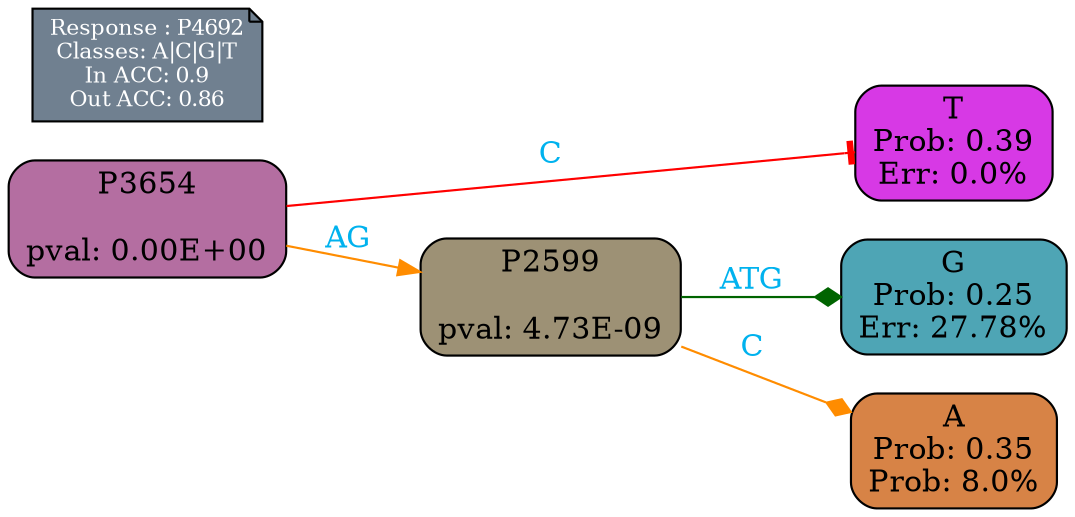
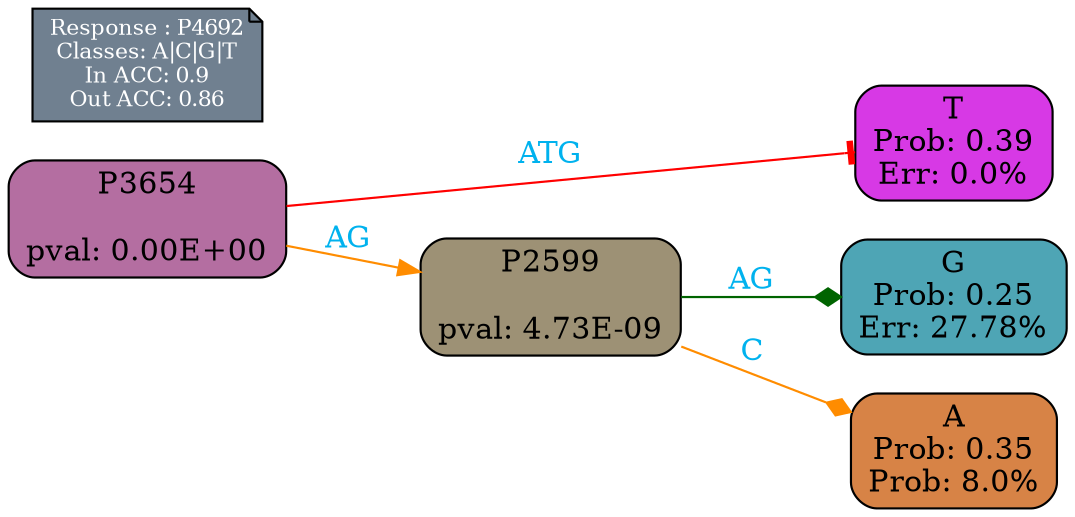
(551, 155) -> (551, 155)
(752, 281) -> (752, 281)
